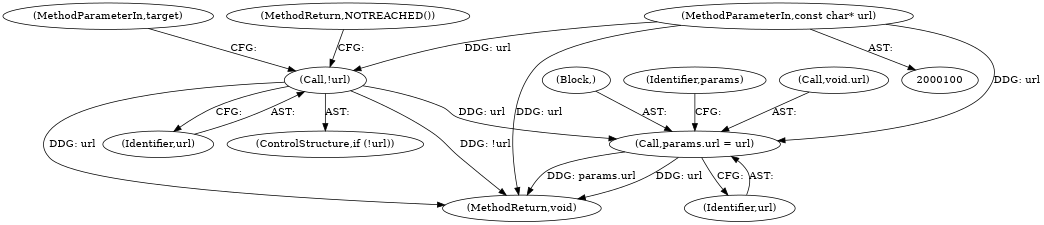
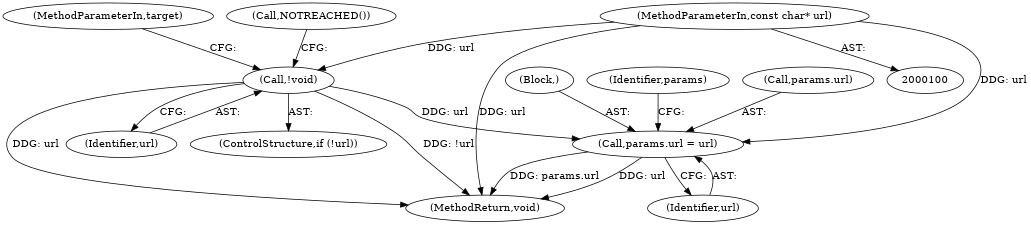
(348, 16) -> (311, 16)
(325, 80) -> (289, 80)
(834, 80) -> (808, 80)
